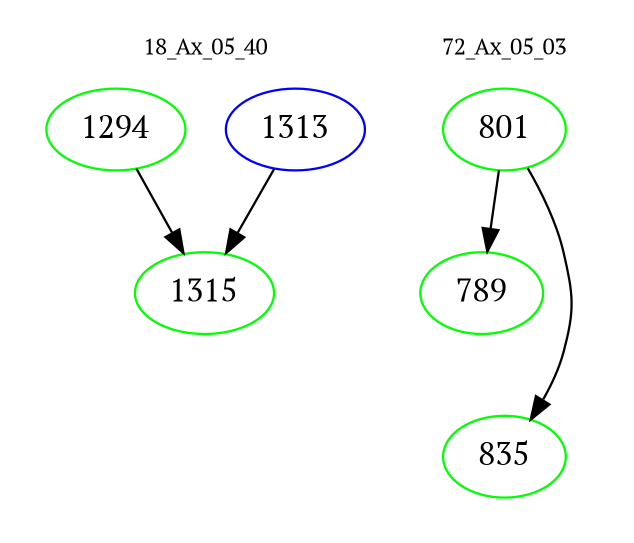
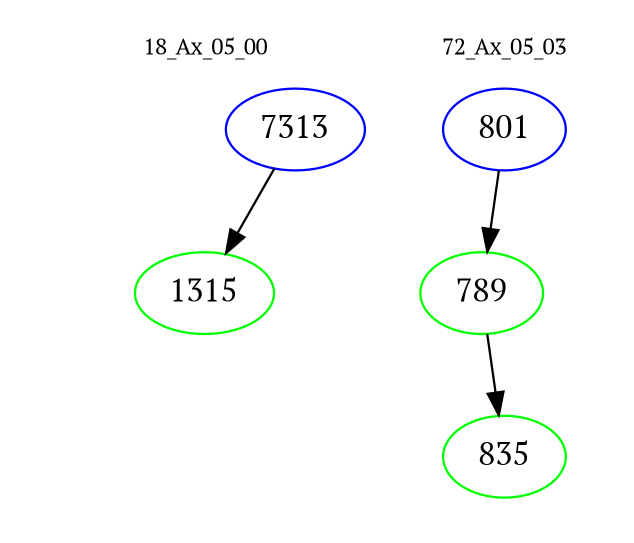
(206, 49) -> (206, 49)
(116, 130) -> none
(295, 130) -> (295, 130)
(504, 130) -> (504, 130)
(570, 282) -> (491, 363)
